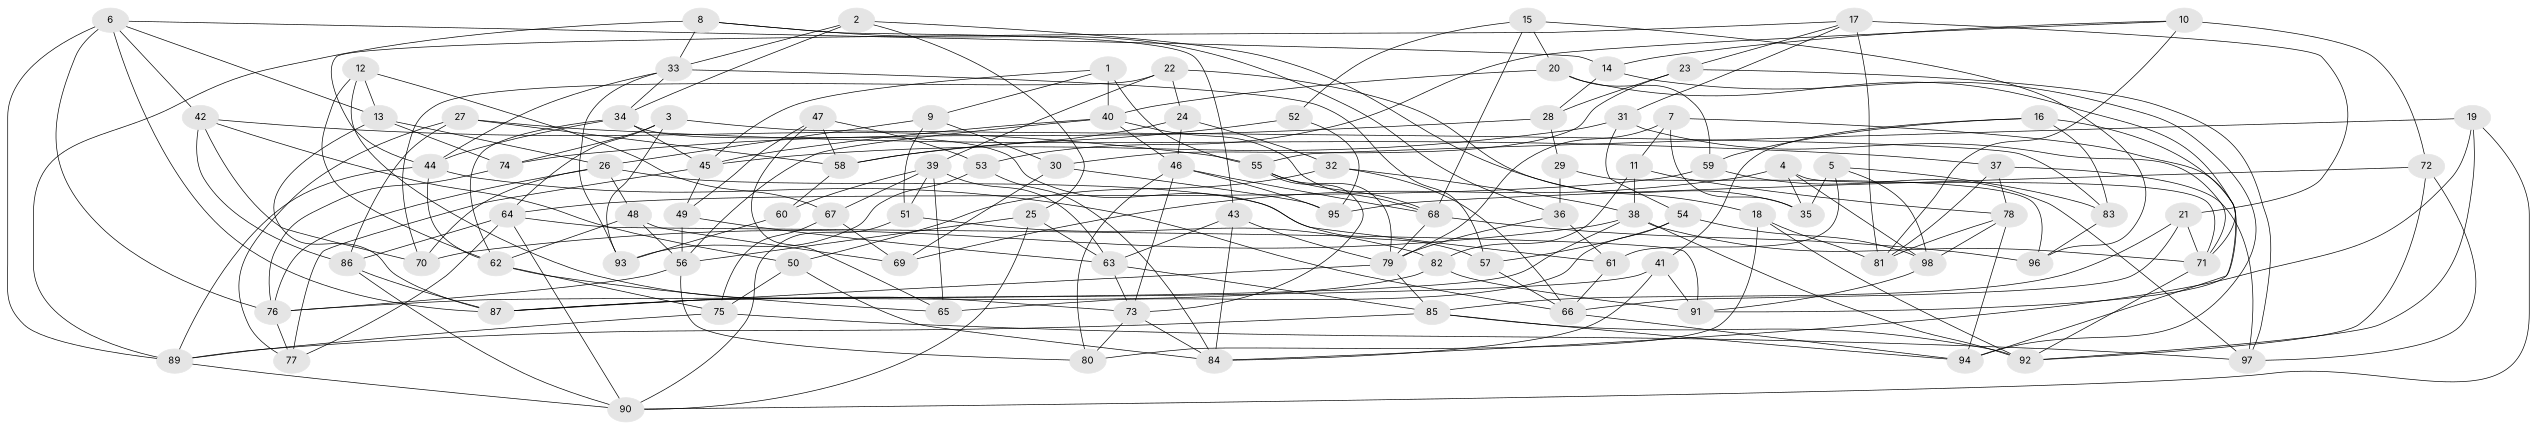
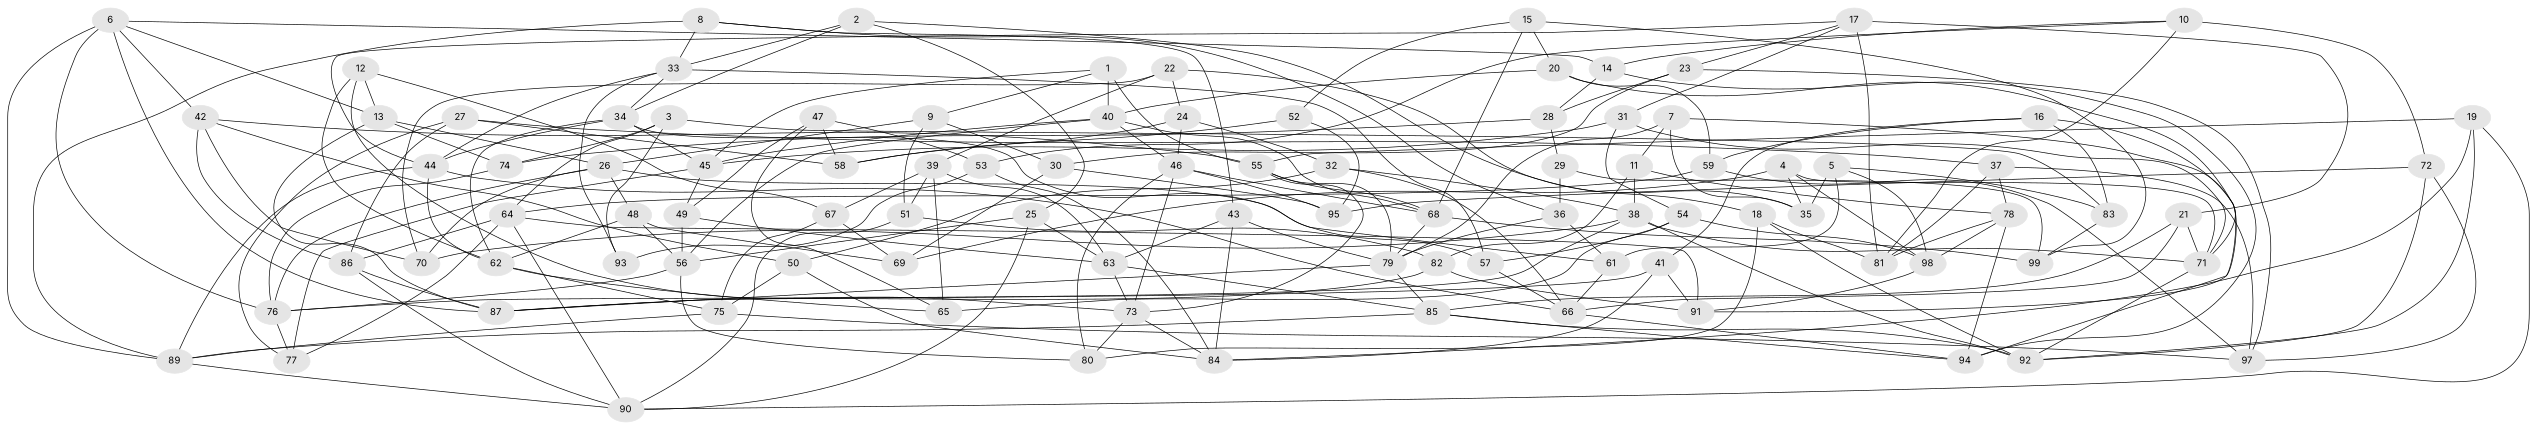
(782, 215) -> none
(2035, 264) -> (2035, 264)
